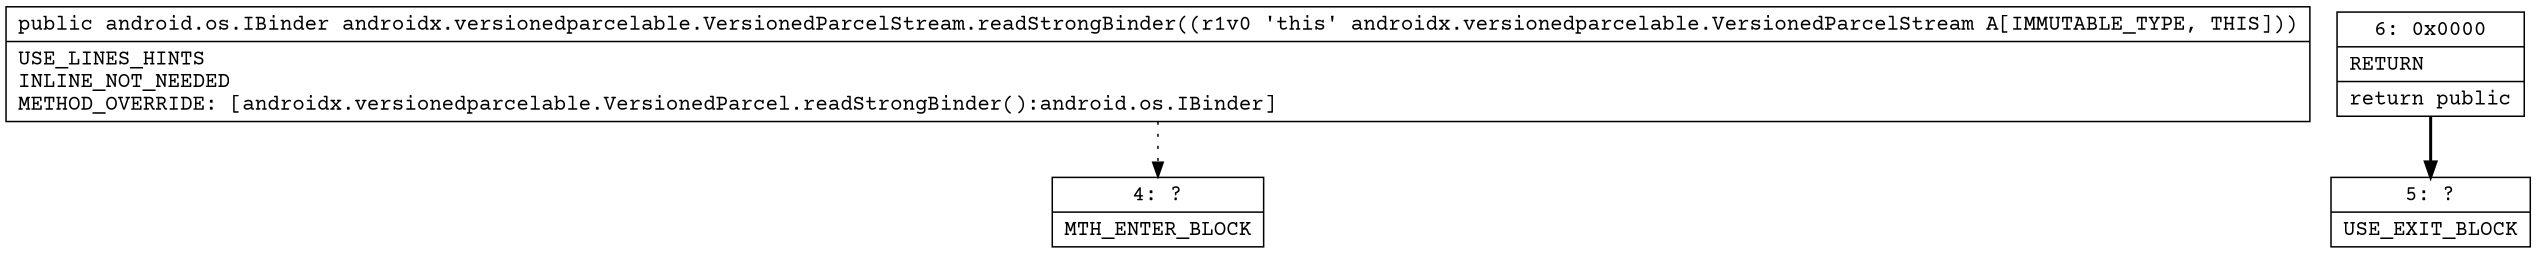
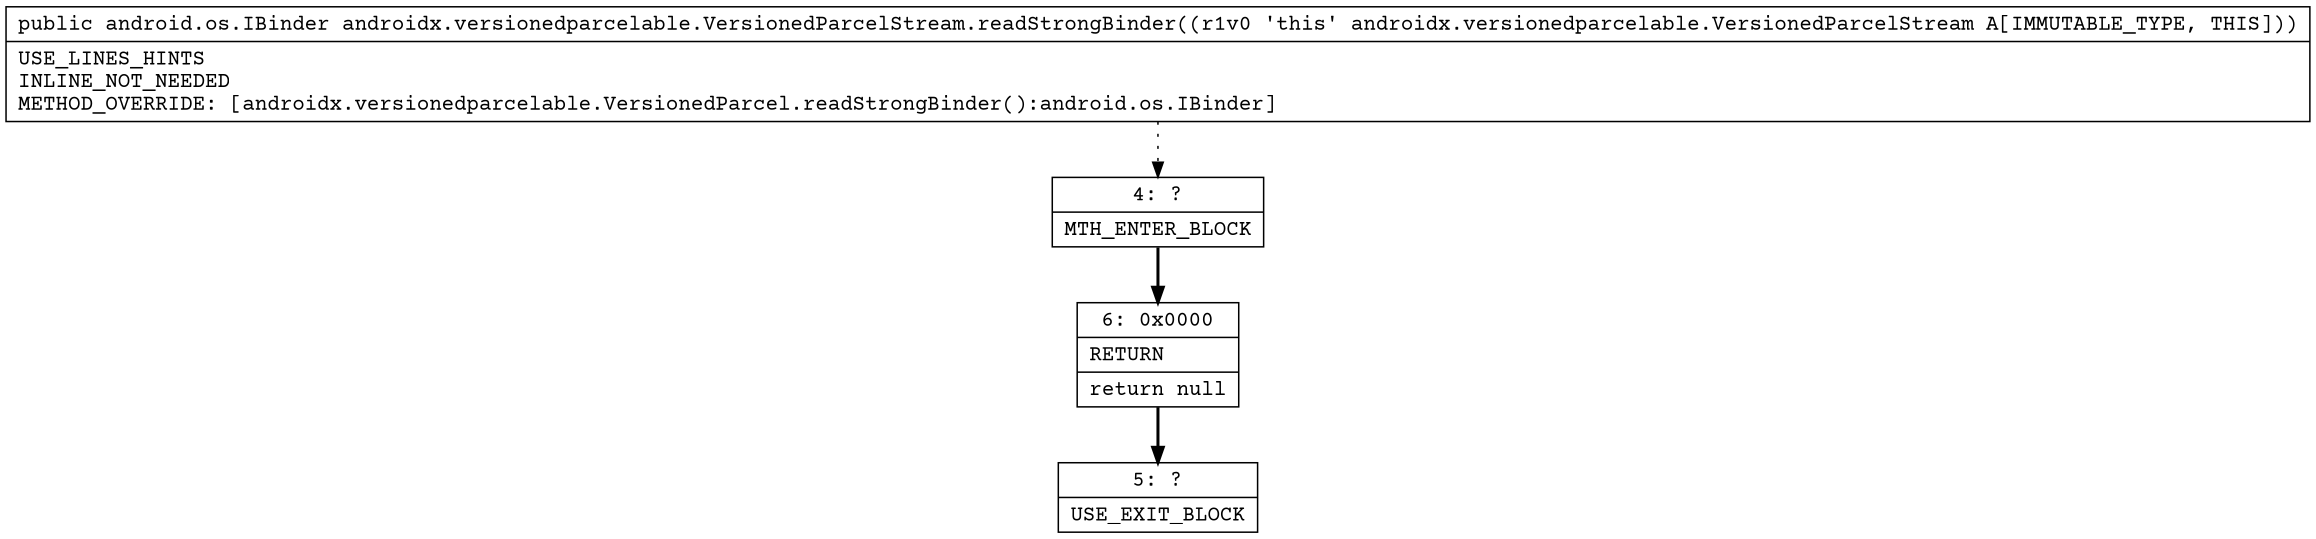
(2431, 98) -> (1158, 389)
none -> (1158, 267)
